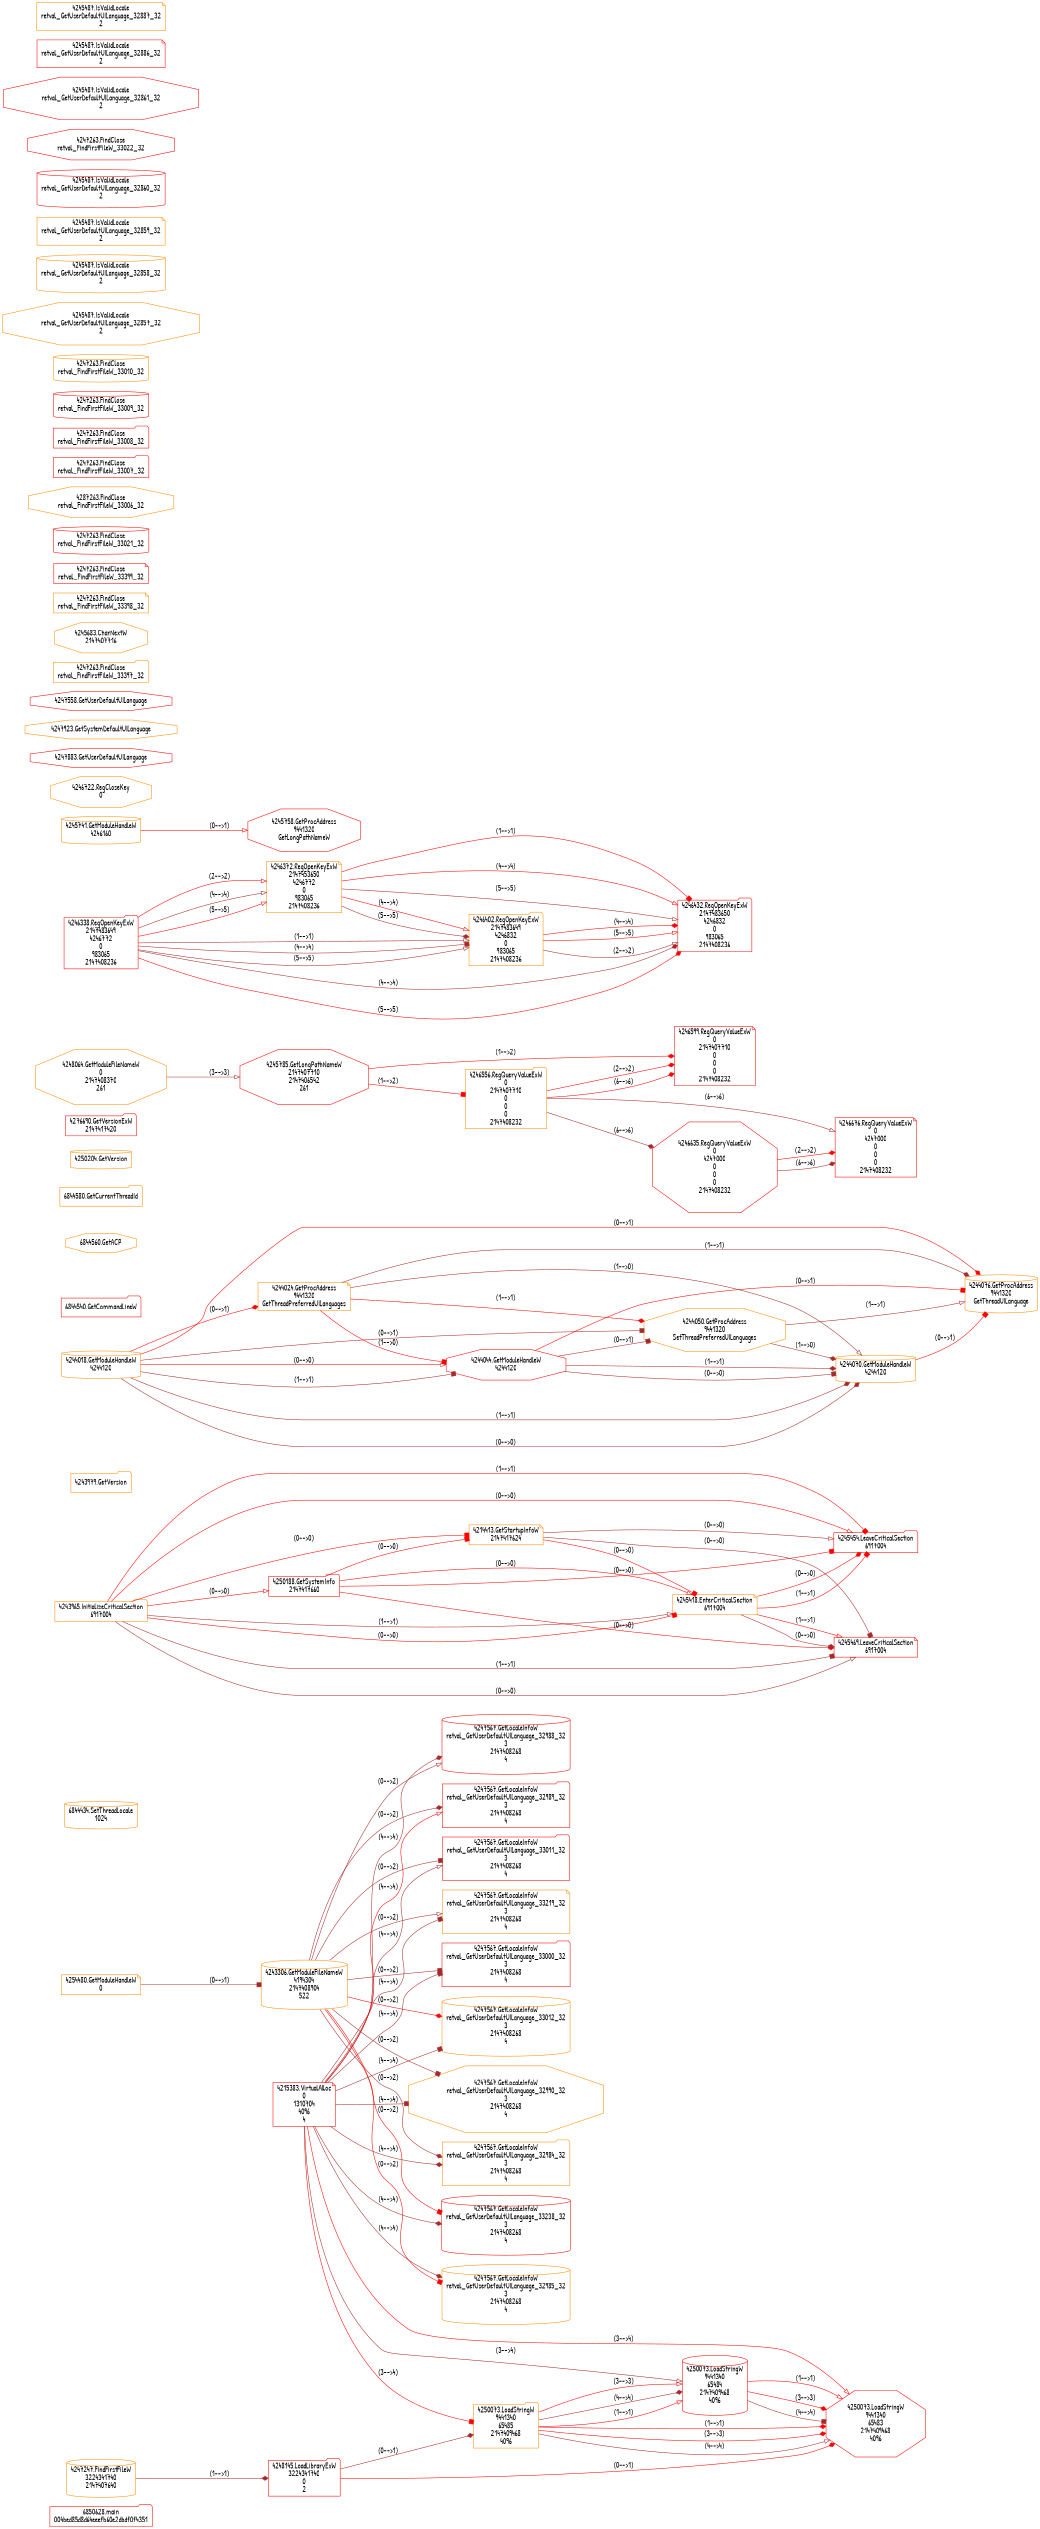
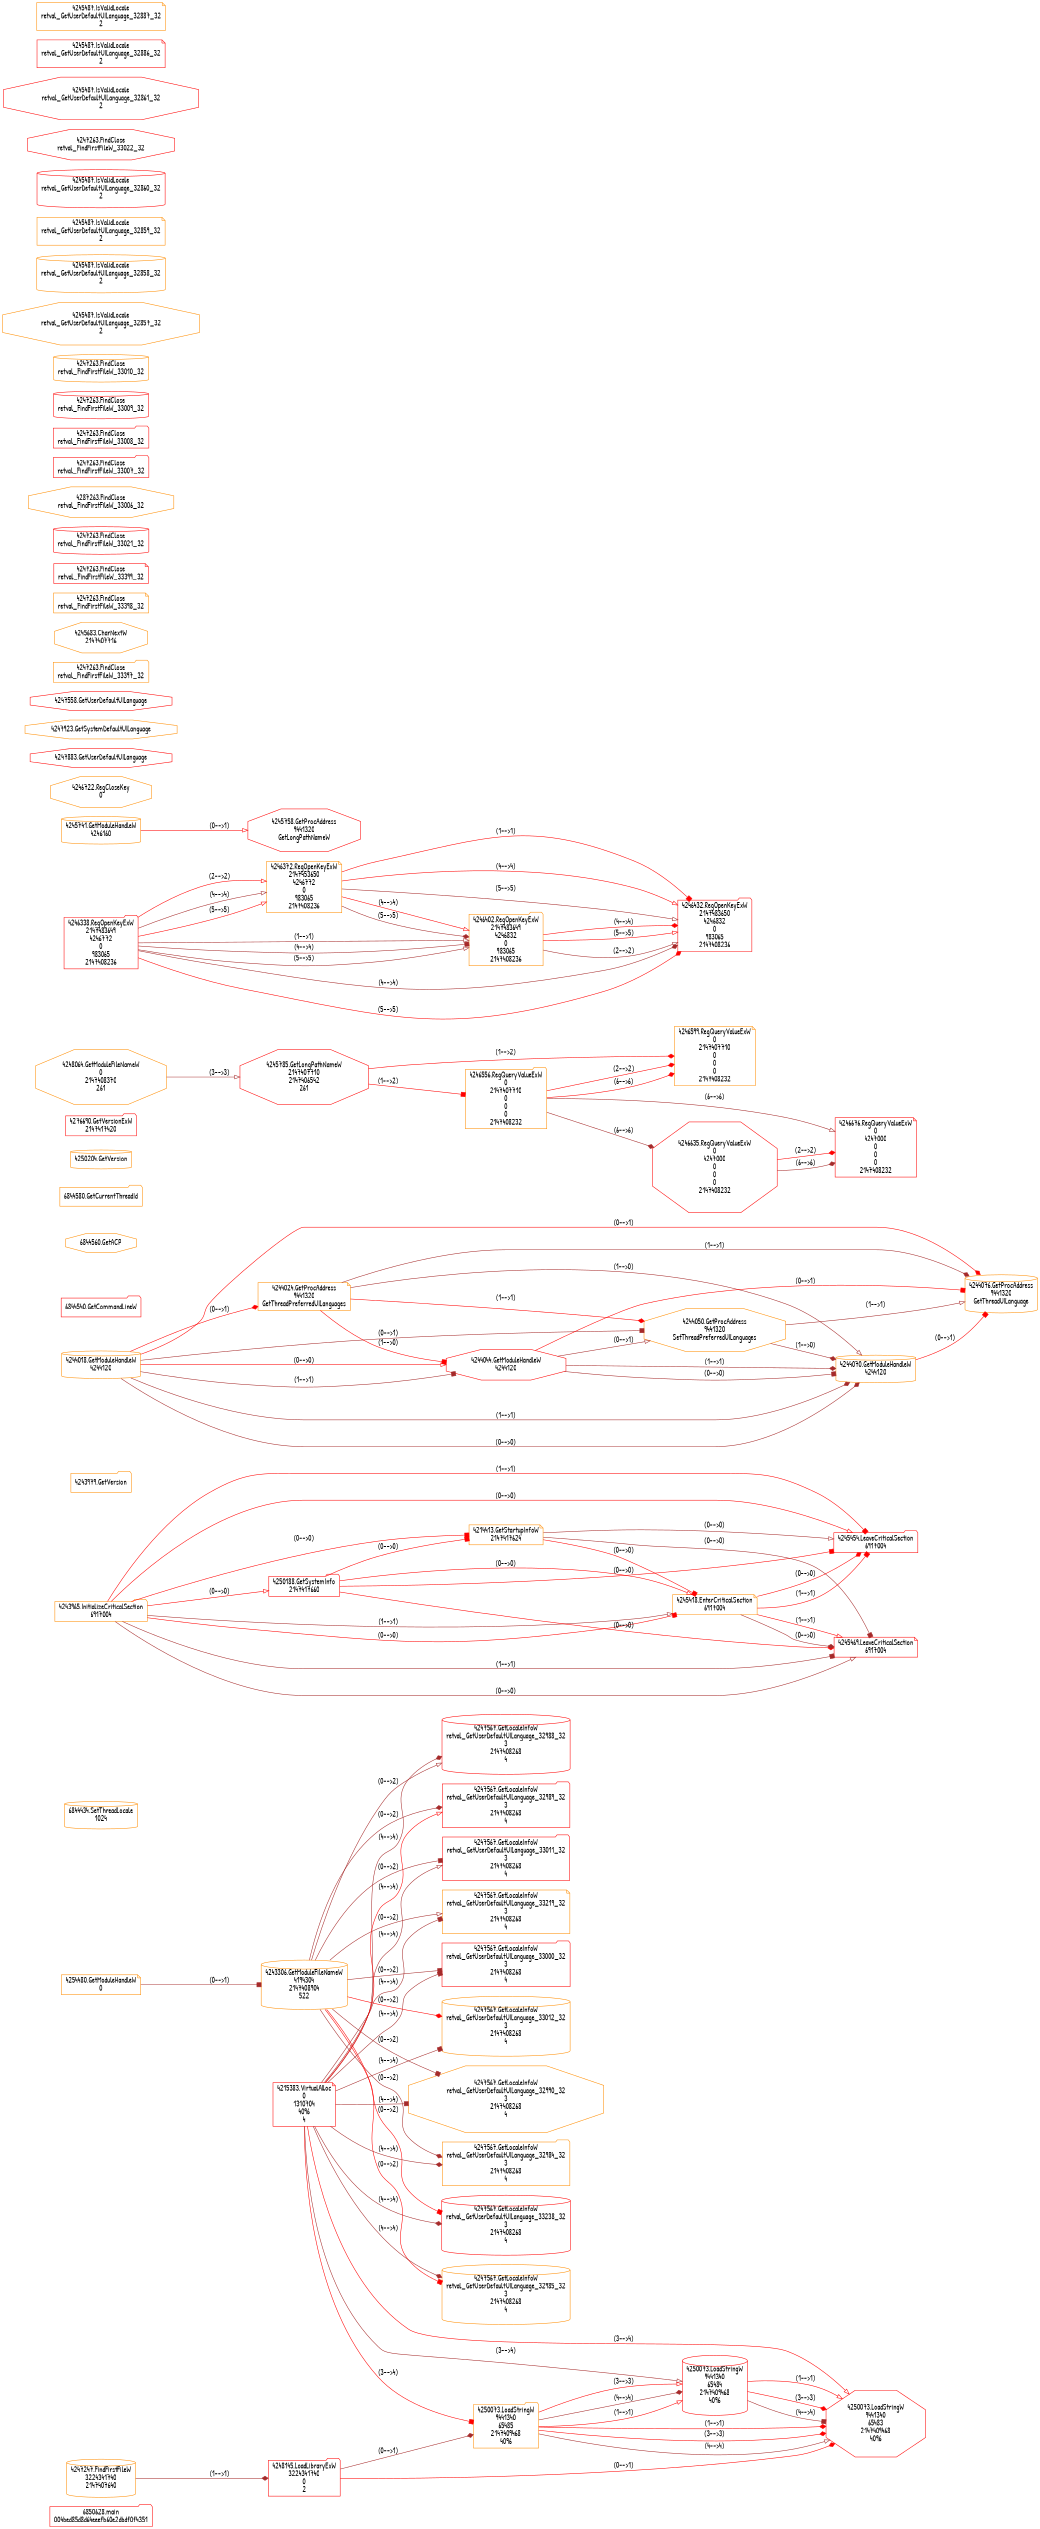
(715, 1056) -> (715, 1056)
(601, 1349) -> (601, 1349)
